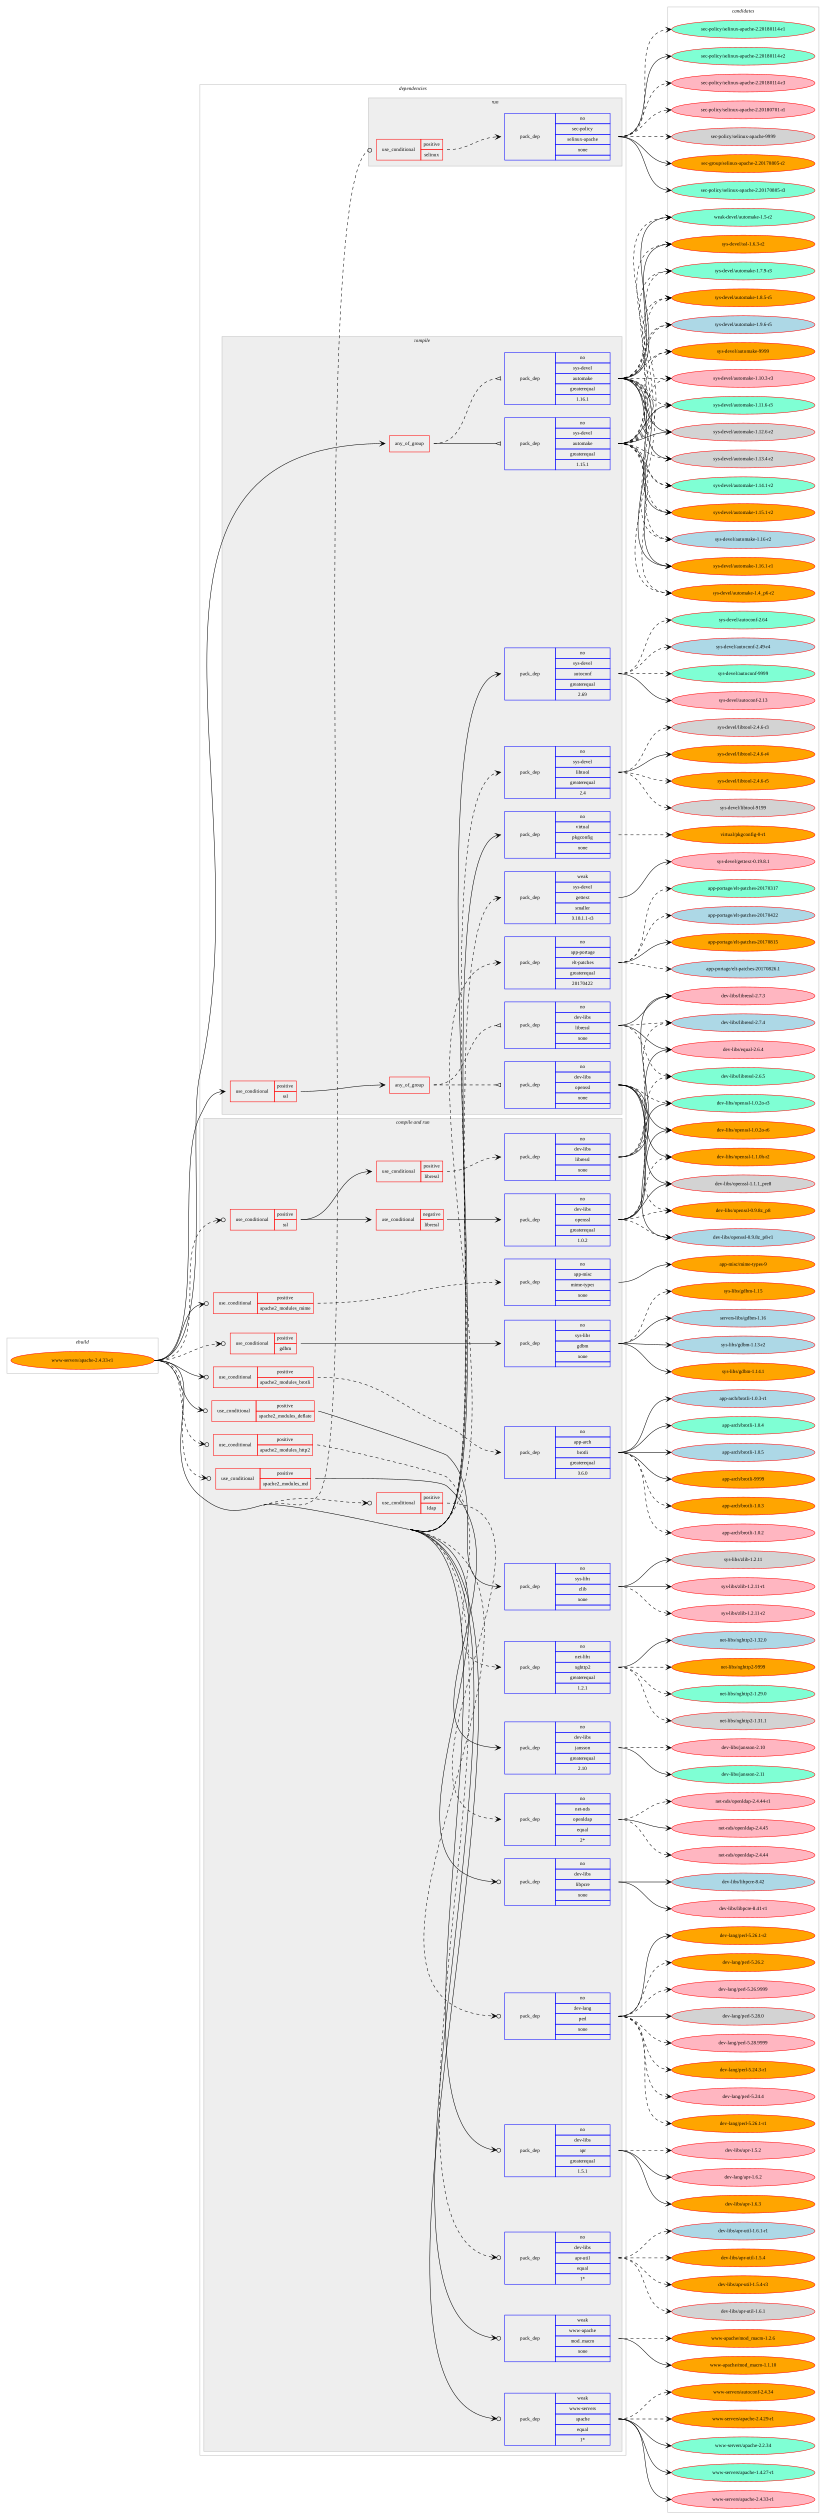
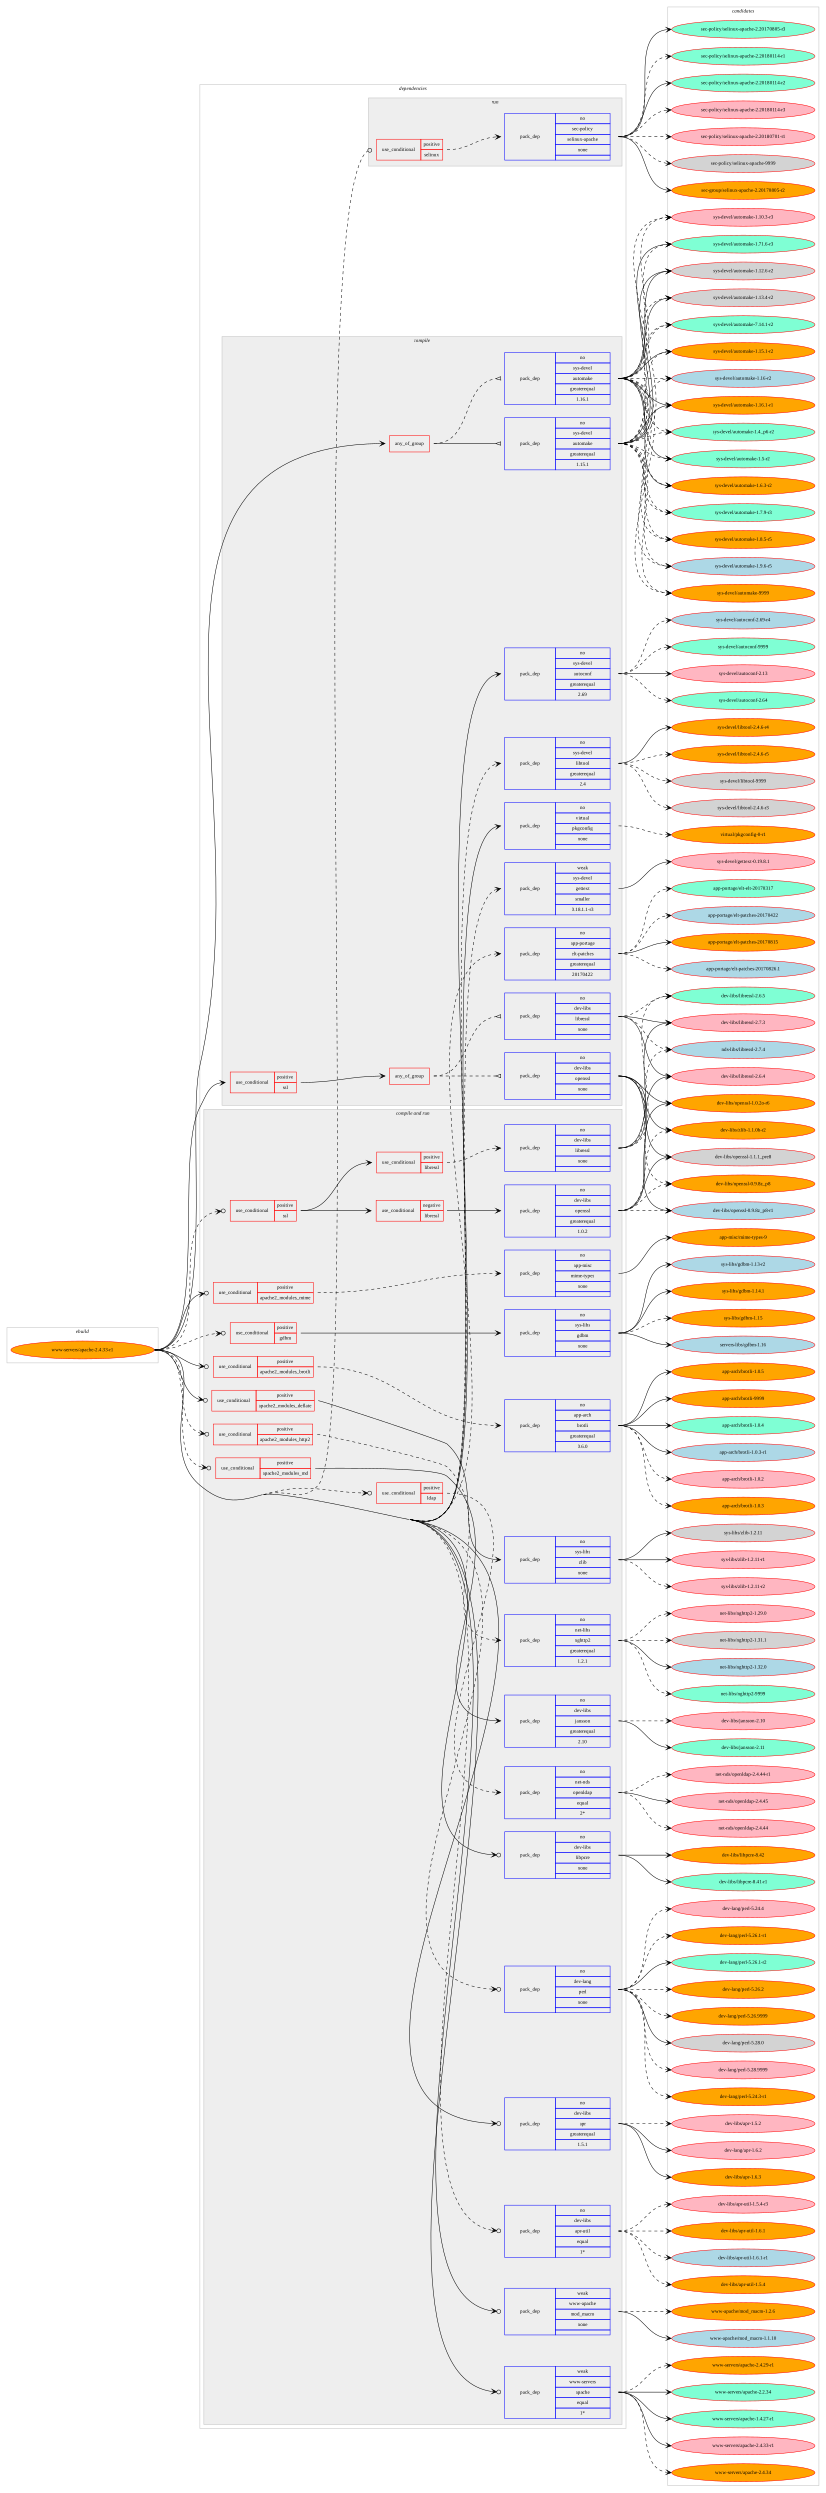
(743, 217) -> (743, 459)
(743, 244) -> (743, 486)
(743, 405) -> (743, 244)
(743, 486) -> (743, 325)
(743, 593) -> (743, 432)
(743, 647) -> (743, 620)
(743, 808) -> (743, 781)
(743, 889) -> (743, 889)
(743, 1023) -> (743, 1050)
(743, 1050) -> (743, 1076)
(743, 1103) -> none
(743, 1157) -> (743, 1130)
(743, 1452) -> (743, 1372)
(743, 1667) -> (743, 1694)
(743, 1694) -> (743, 1613)
(743, 1882) -> (743, 1855)
(743, 1909) -> (743, 1882)
(743, 1936) -> (743, 1963)
(743, 1989) -> (743, 2016)
(743, 2285) -> (743, 2204)
(743, 2312) -> (743, 2231)
(743, 2365) -> (743, 2338)
(743, 2392) -> (743, 2473)
